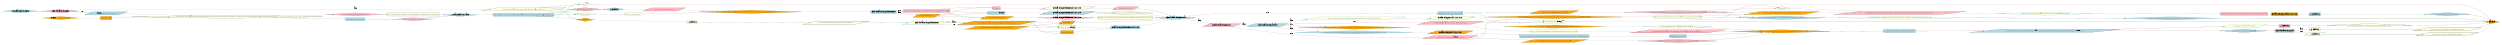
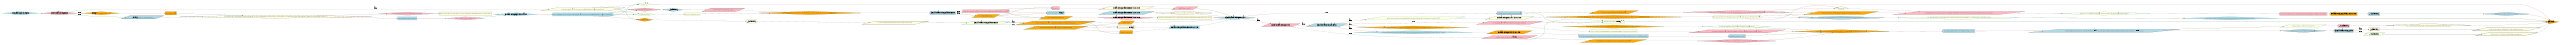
none -> (79, 13)
(460, 15) -> (516, 14)
